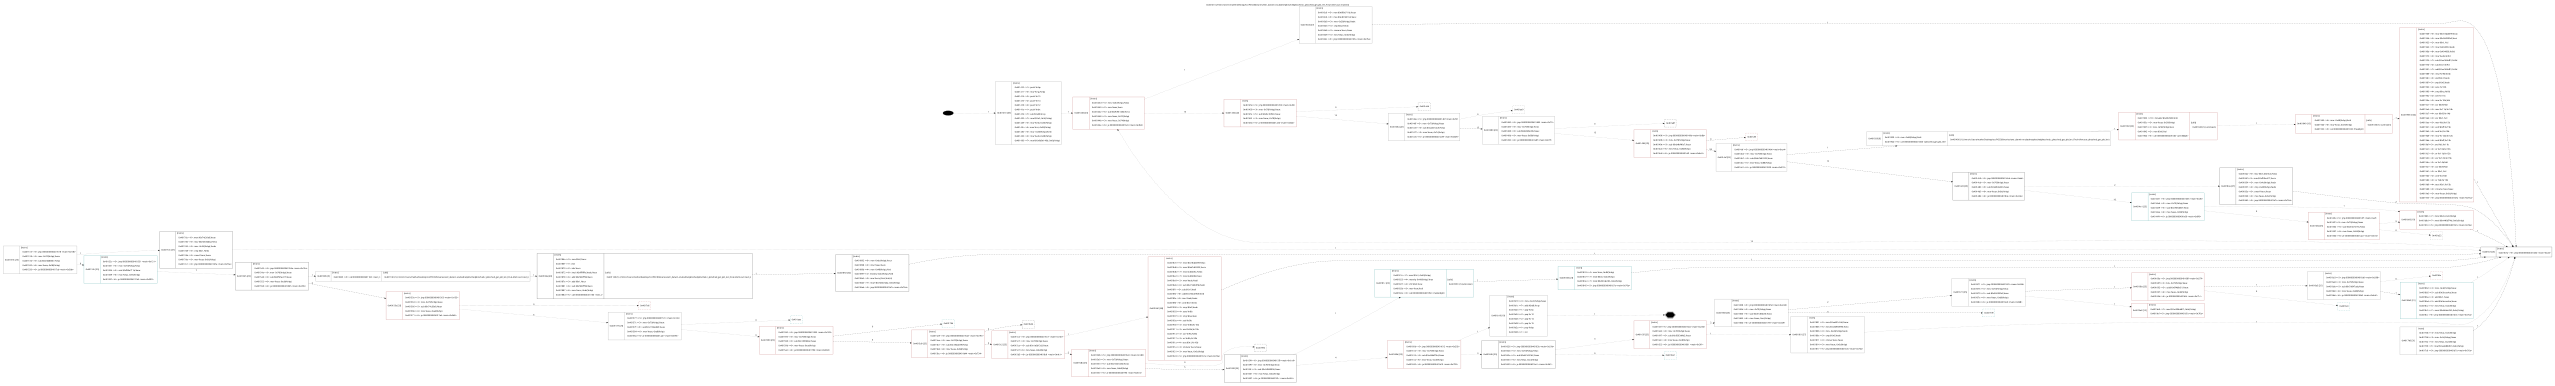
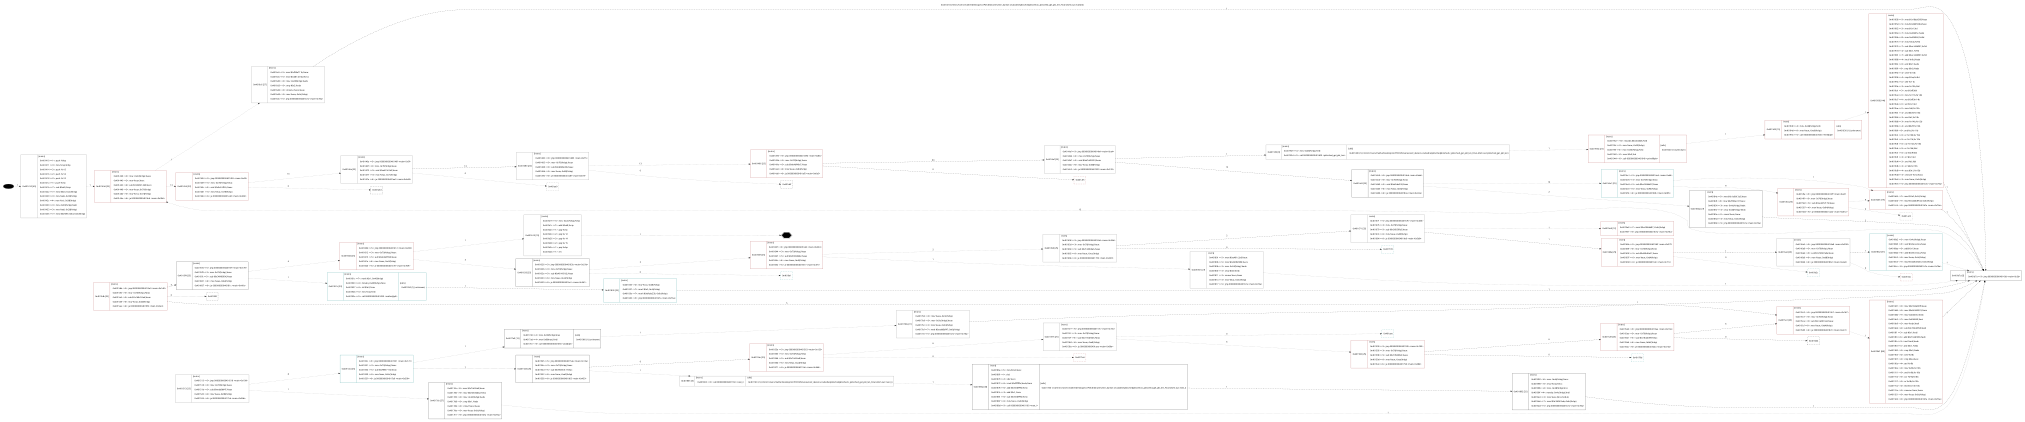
none -> (553, 339)
(1068, 354) -> (972, 304)
